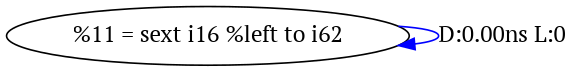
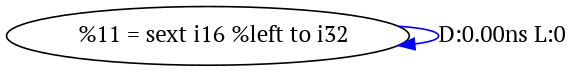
(208, 36) -> (208, 36)
